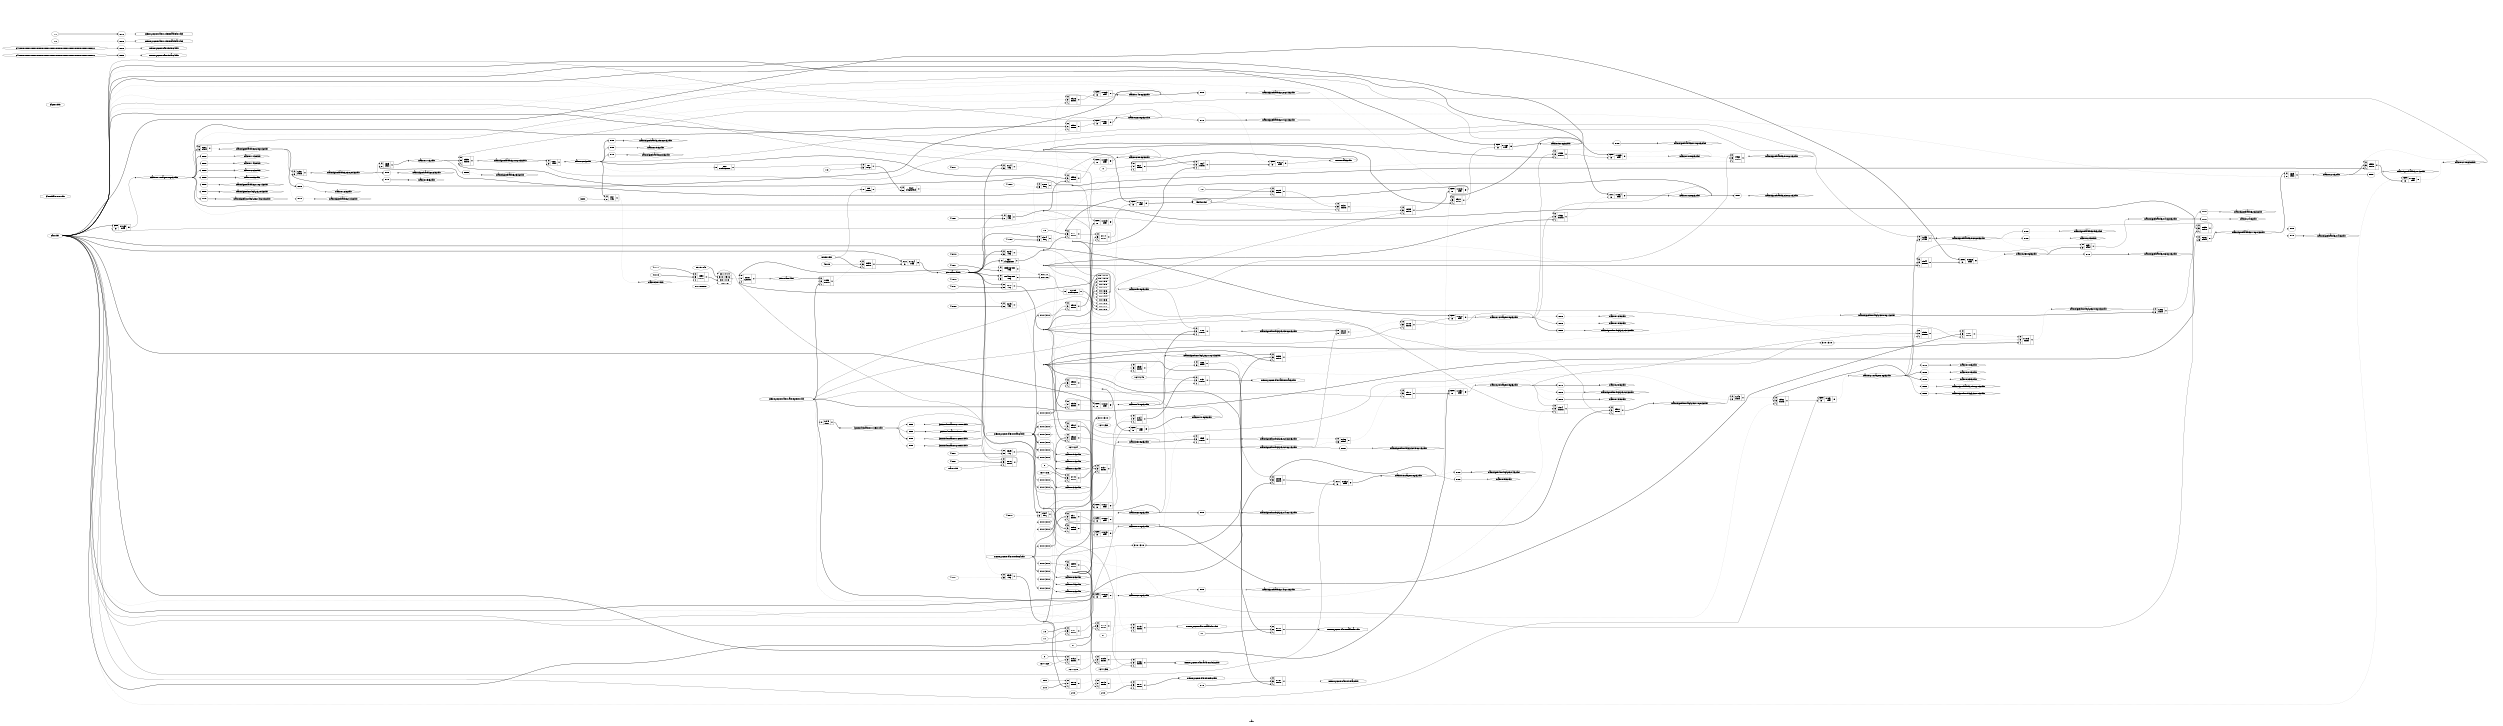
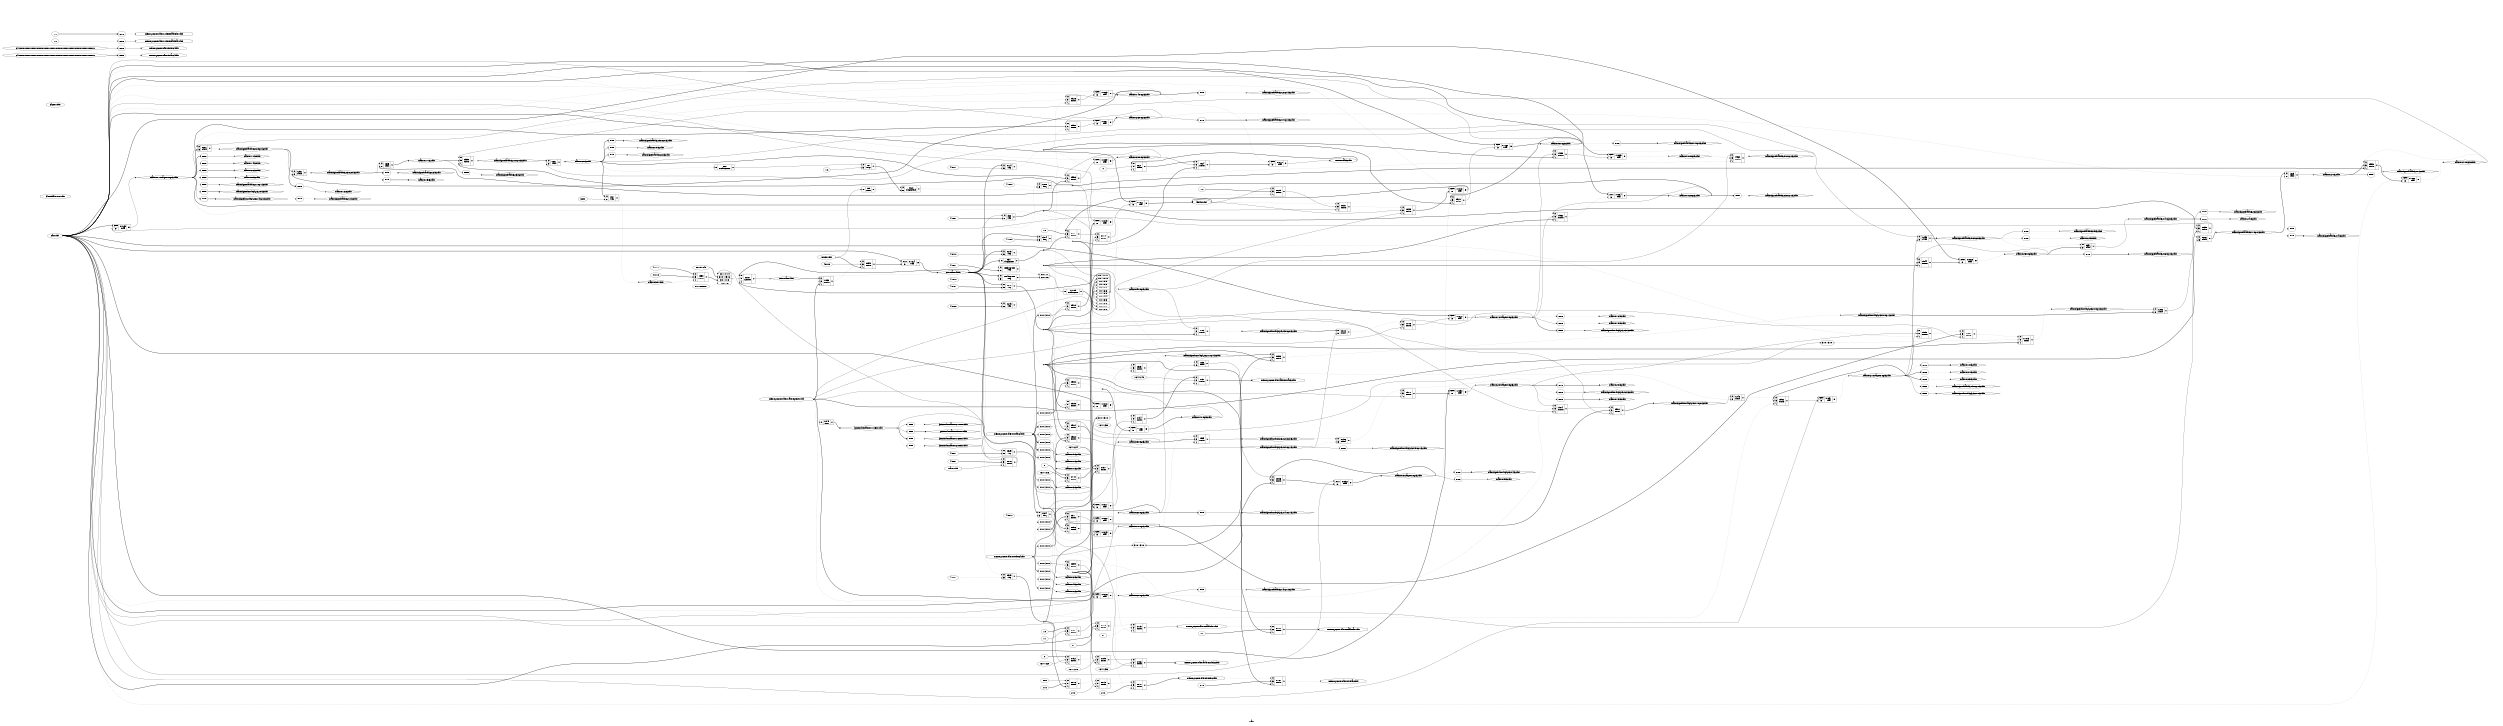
(1139, 118) -> (1139, 118)
(1139, 405) -> none
